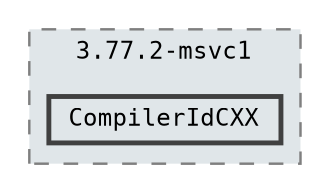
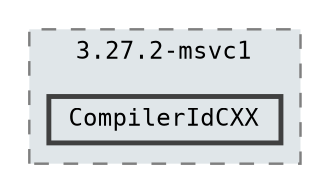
(165, 53) -> (165, 53)
